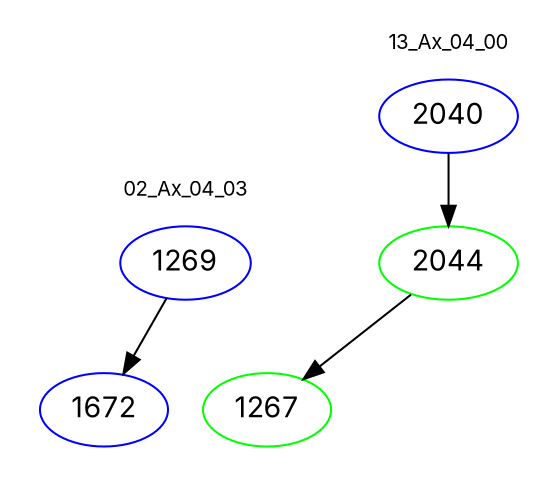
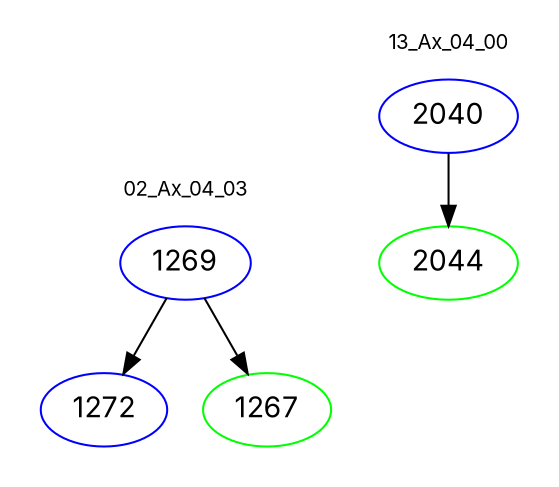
(365, 330) -> (221, 327)
(104, 410) -> (104, 410)
